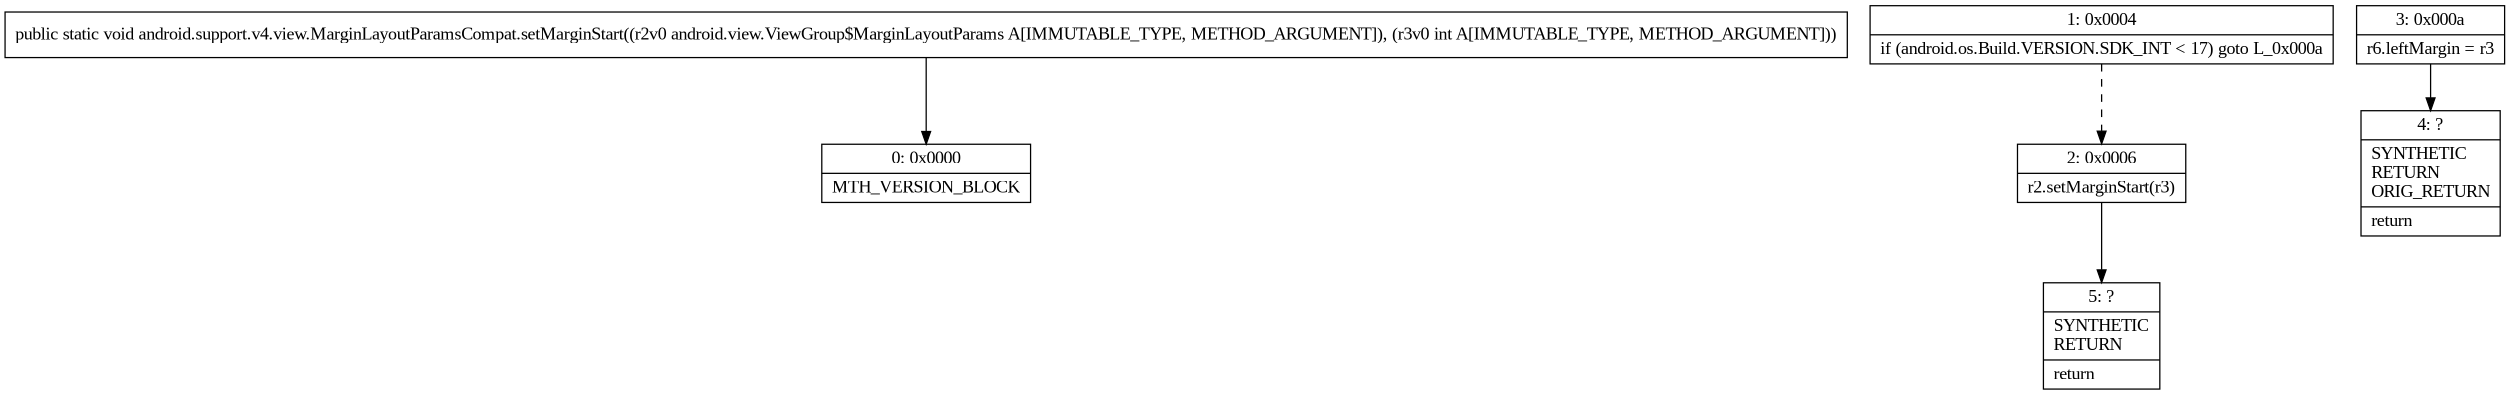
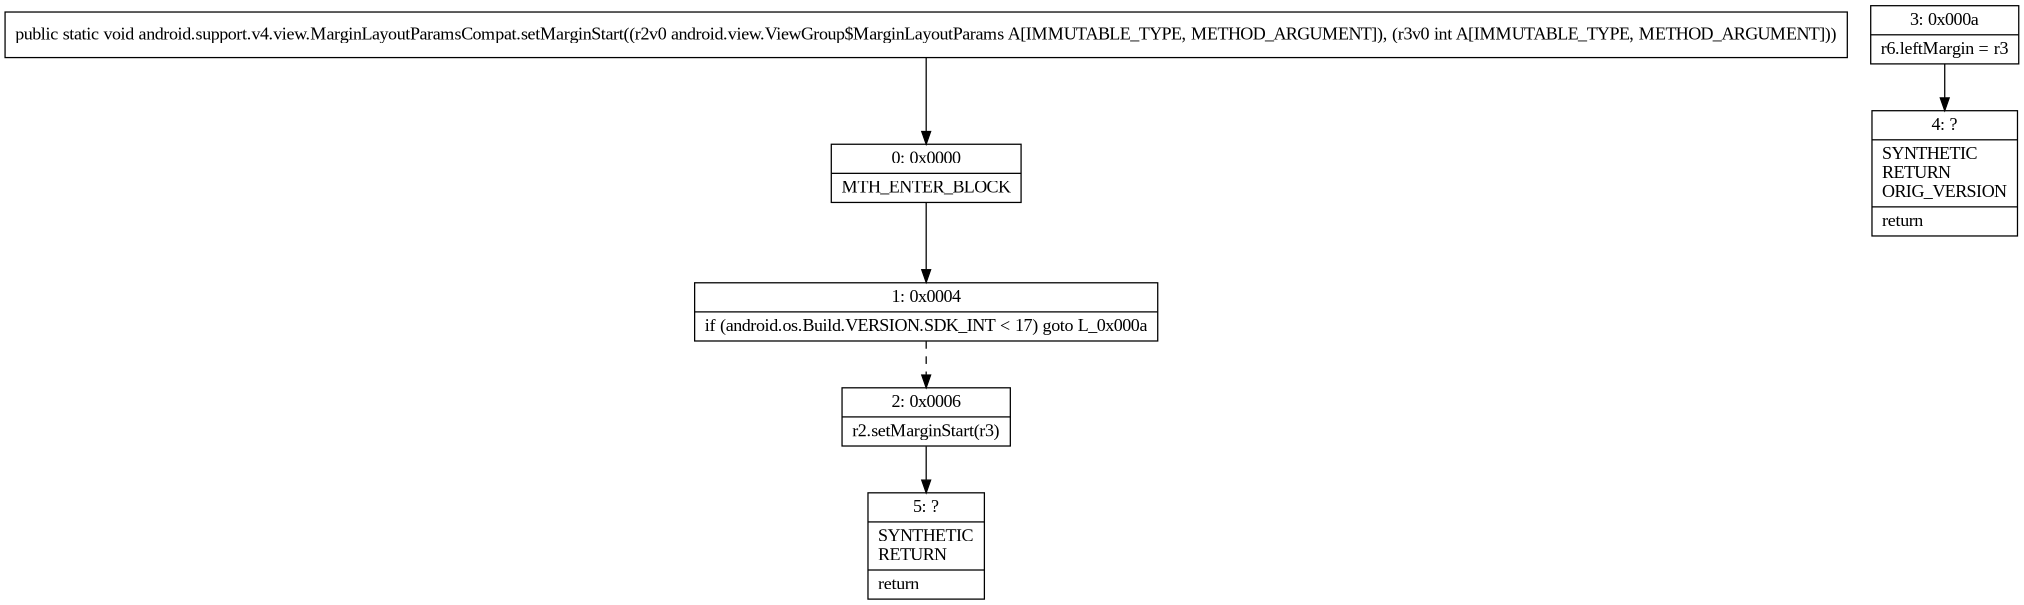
(926, 187) -> (926, 187)
(2431, 192) -> (1945, 192)
none -> (926, 236)
